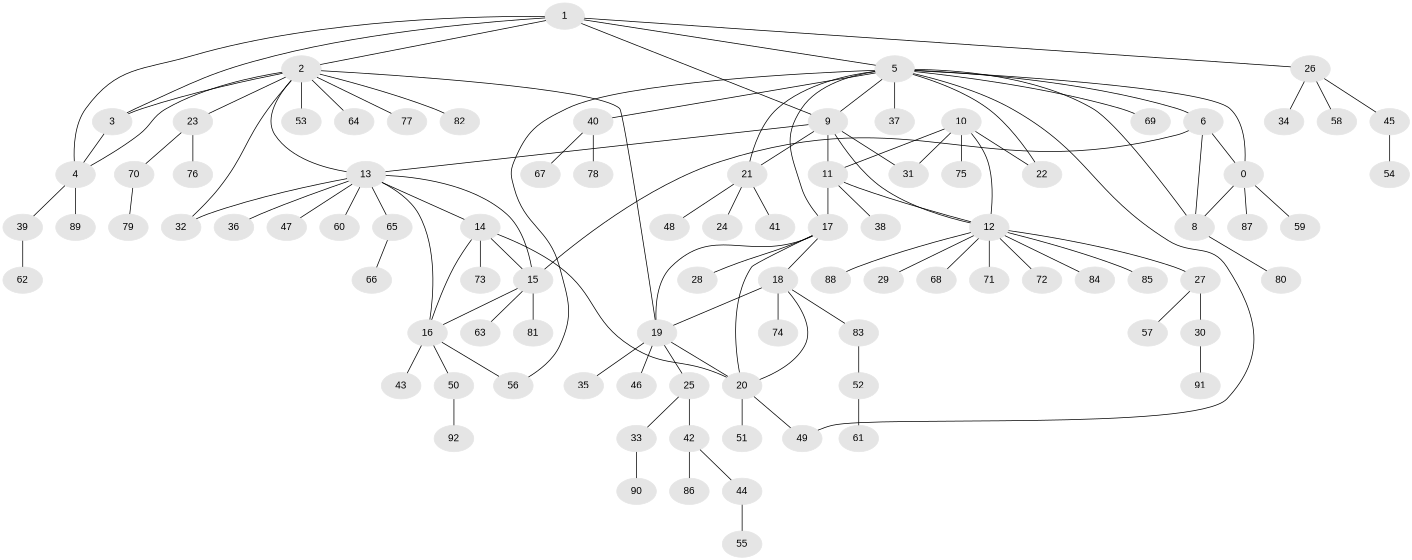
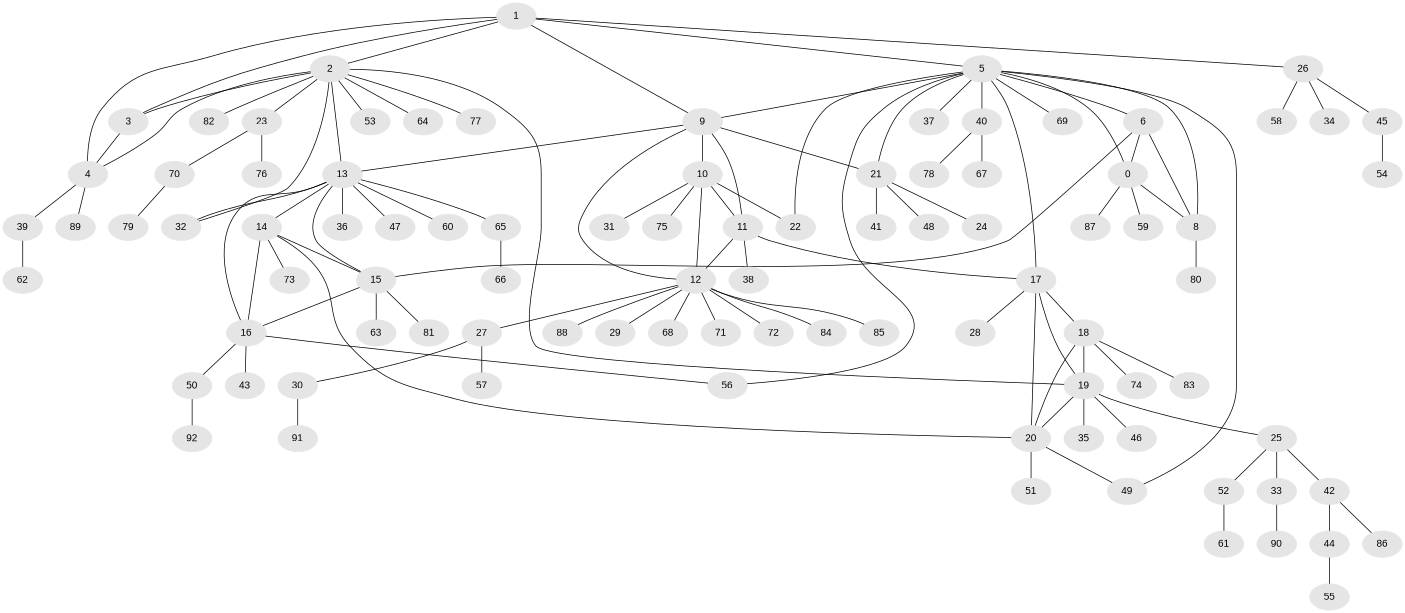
(868, 148) -> (703, 148)
(859, 359) -> (1250, 465)
